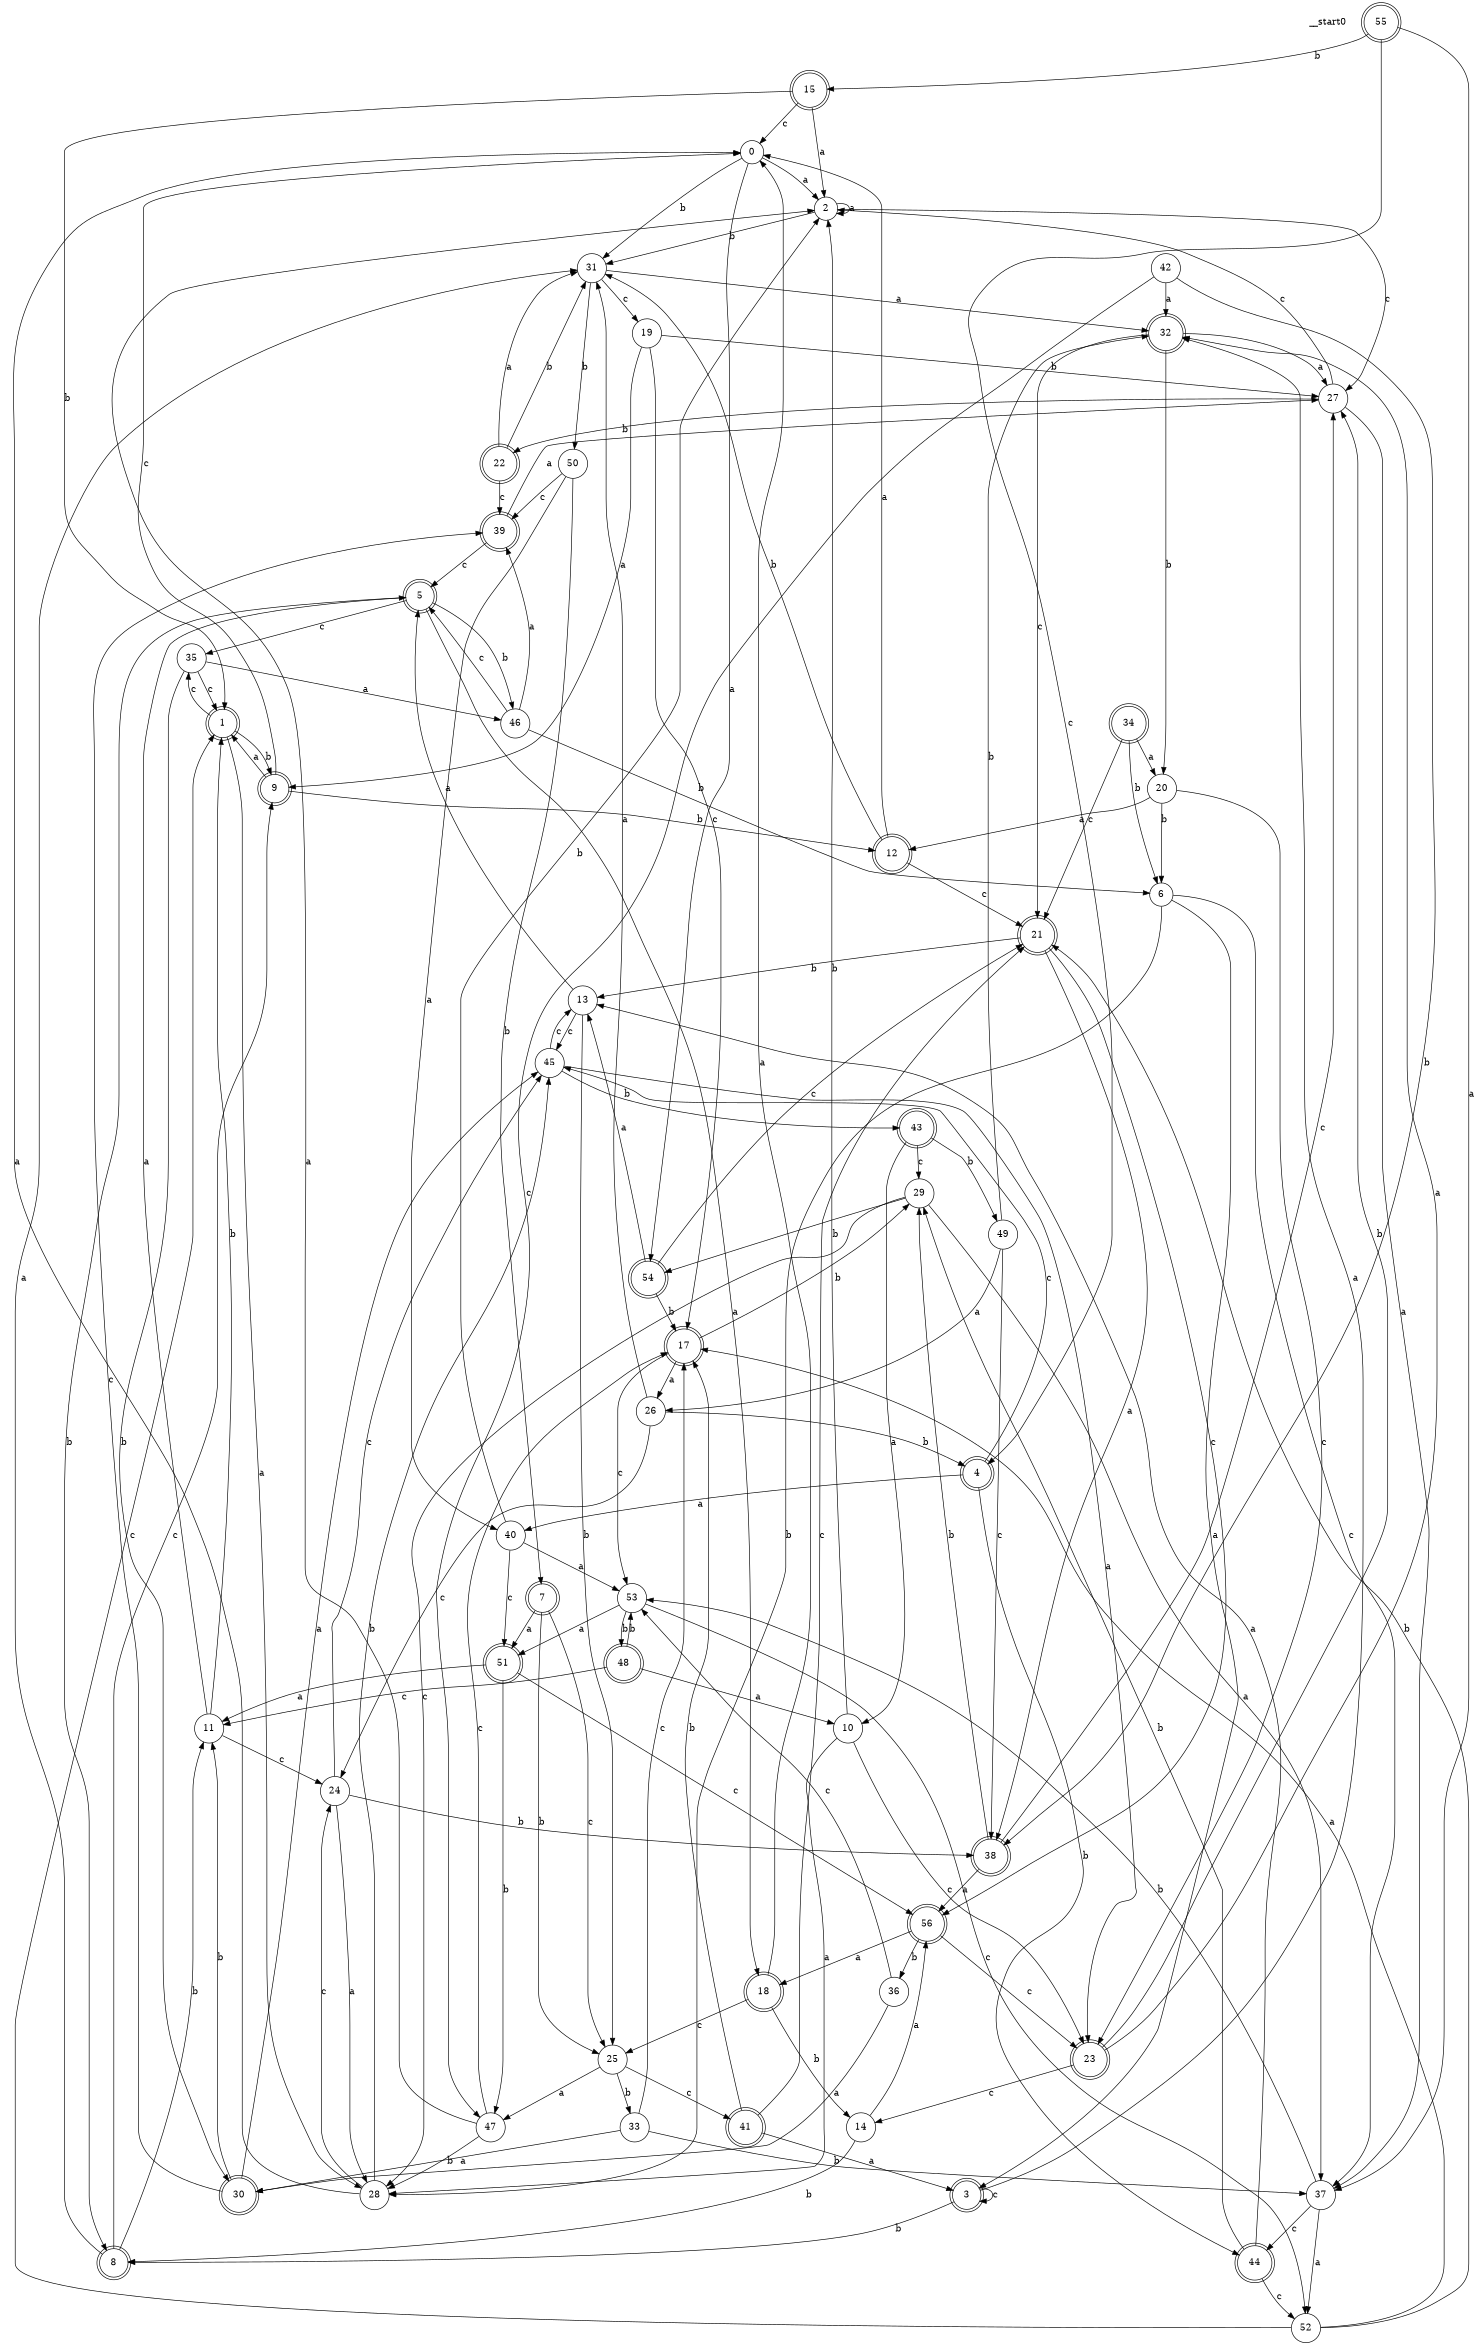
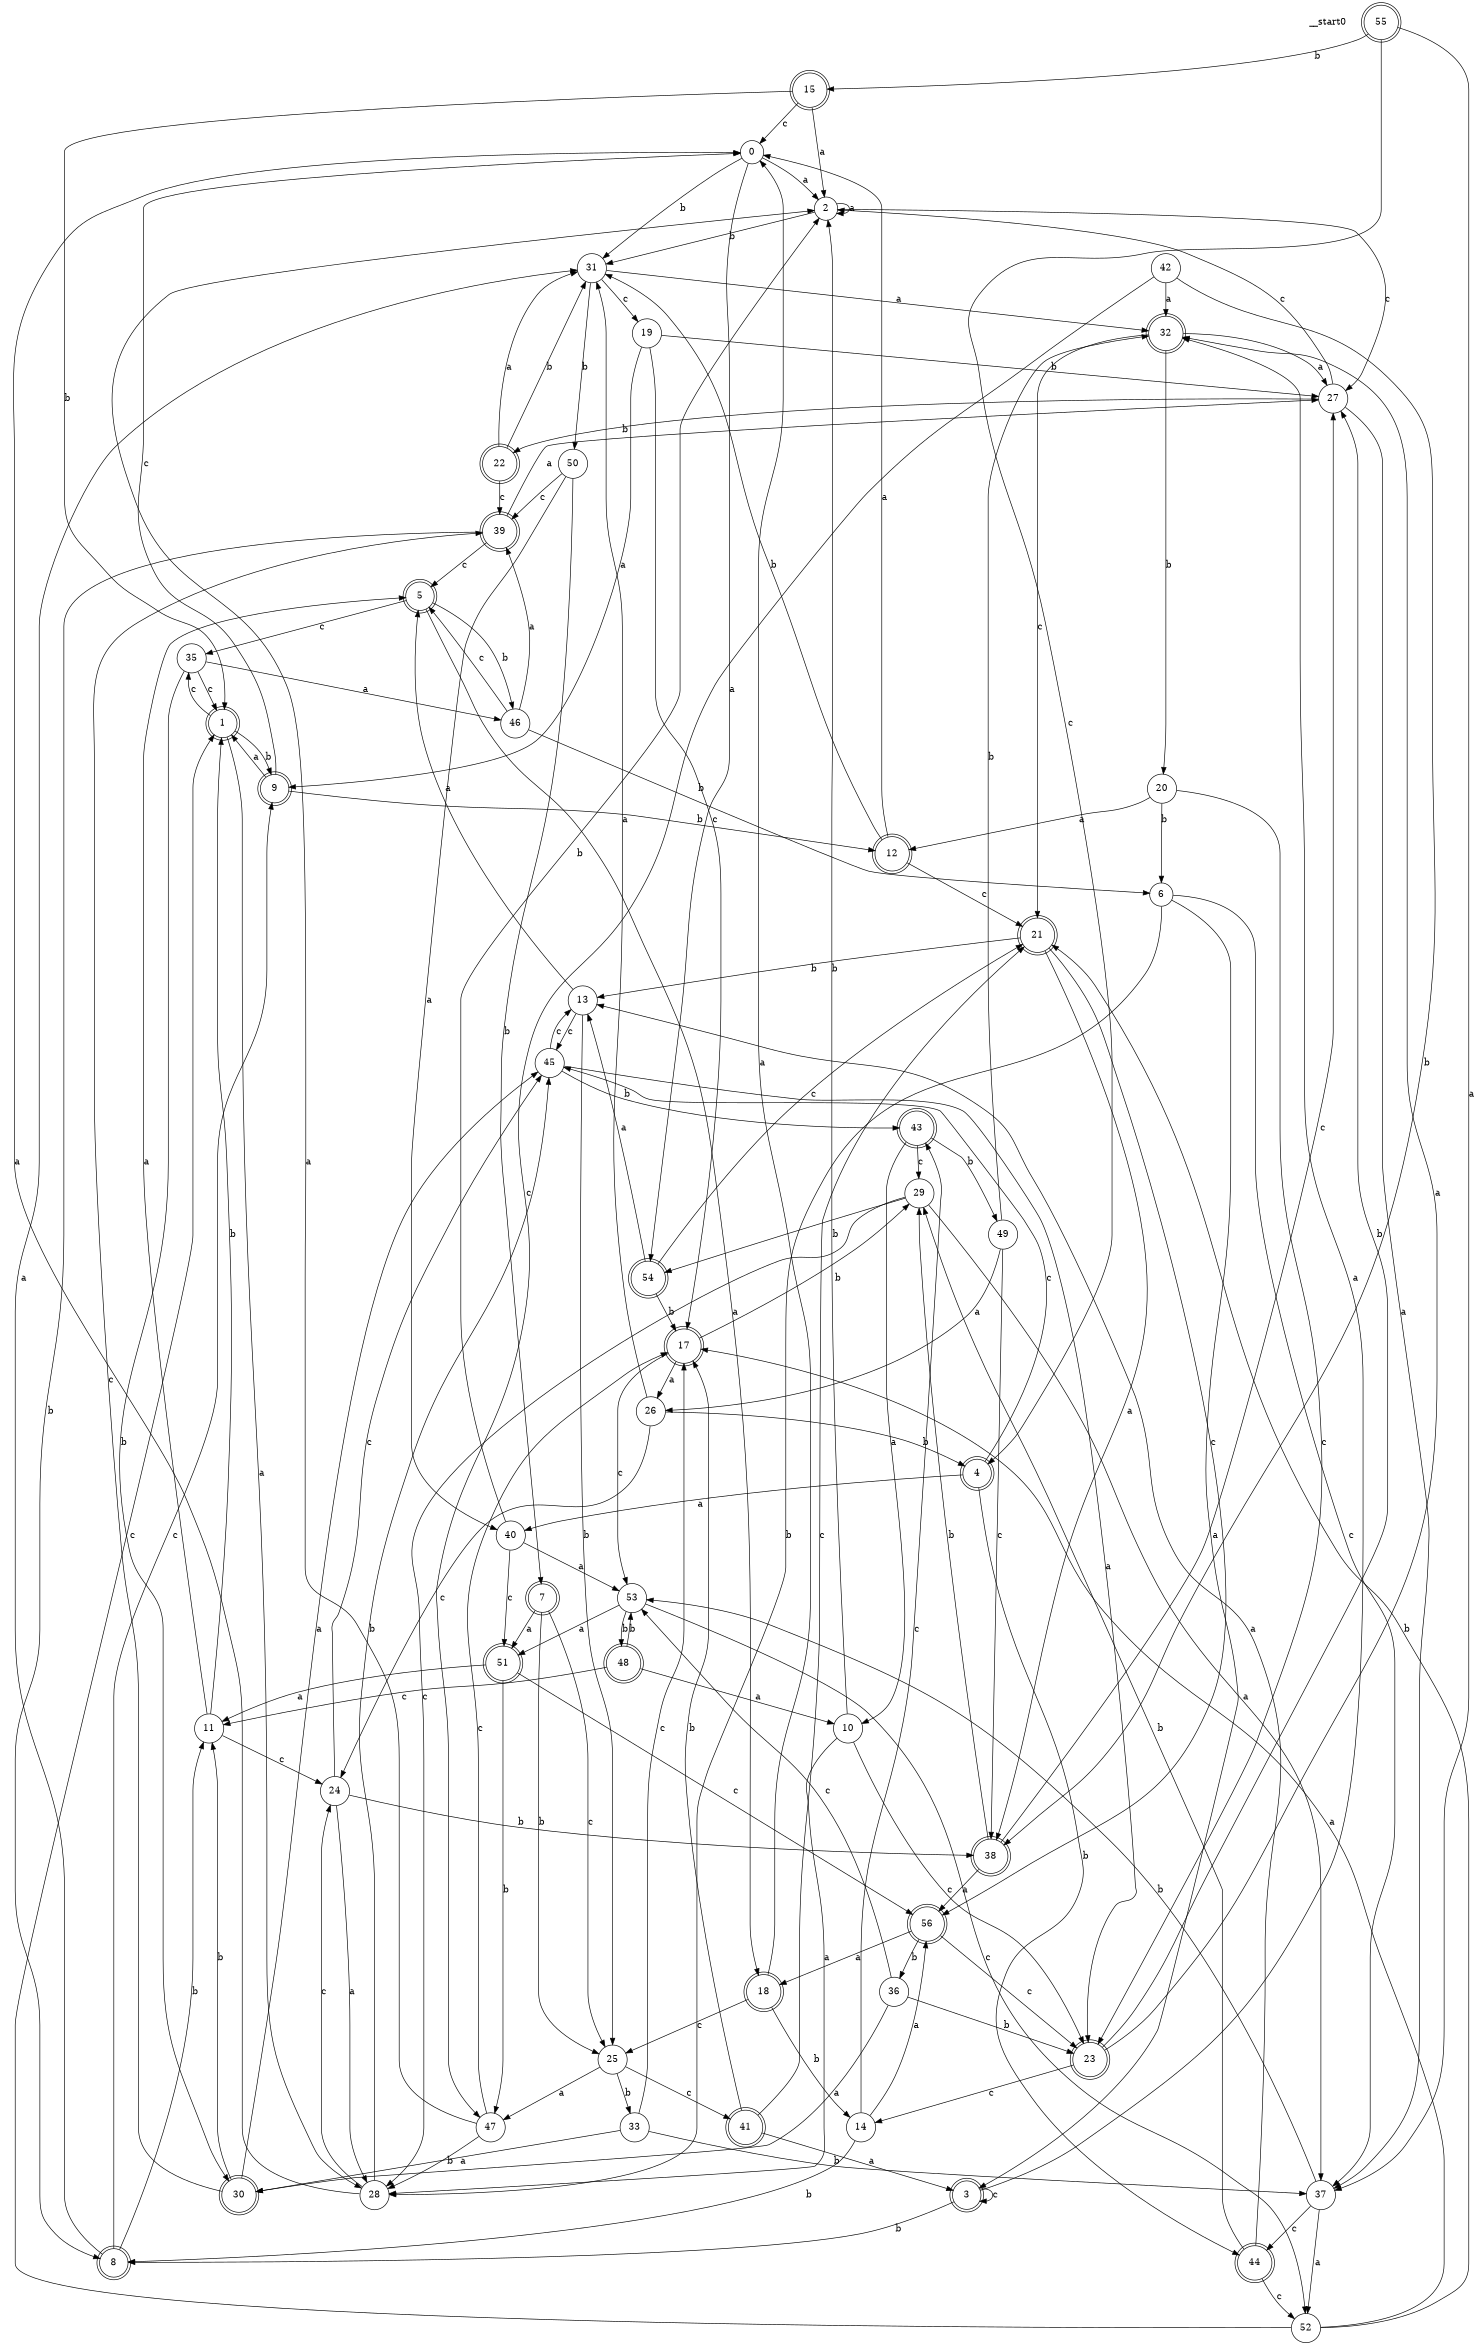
(1129, 723) -> none
(83, 1311) -> (64, 1235)
none -> (914, 1632)
none -> (988, 2024)
